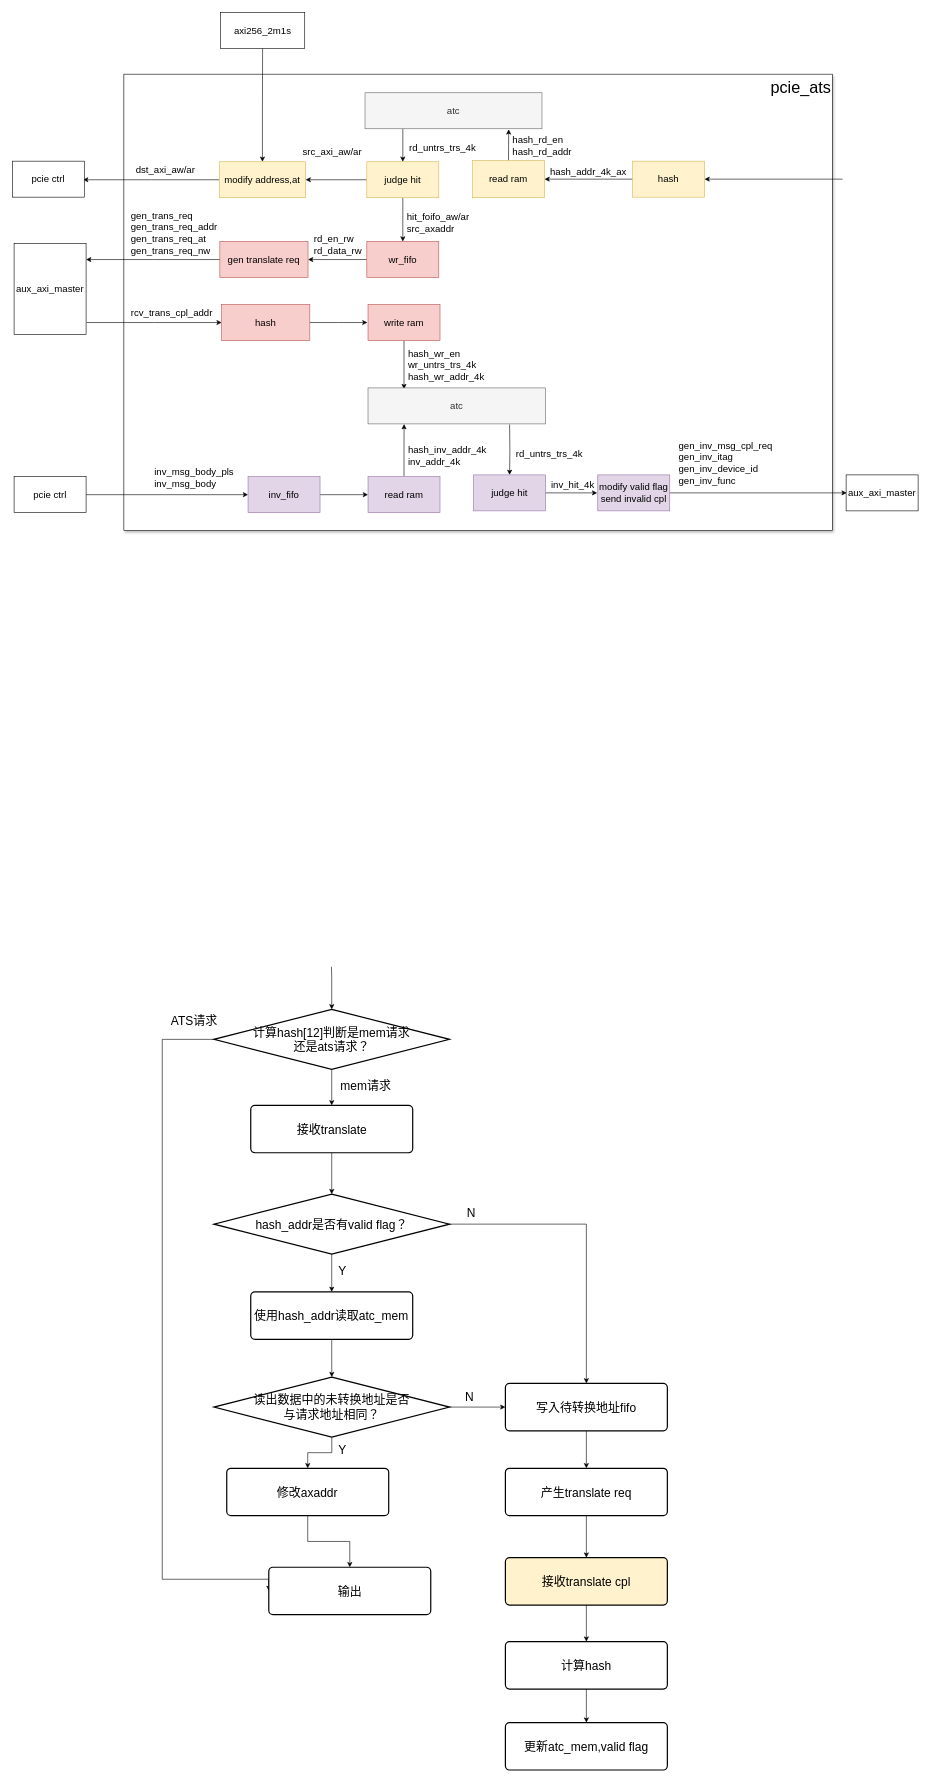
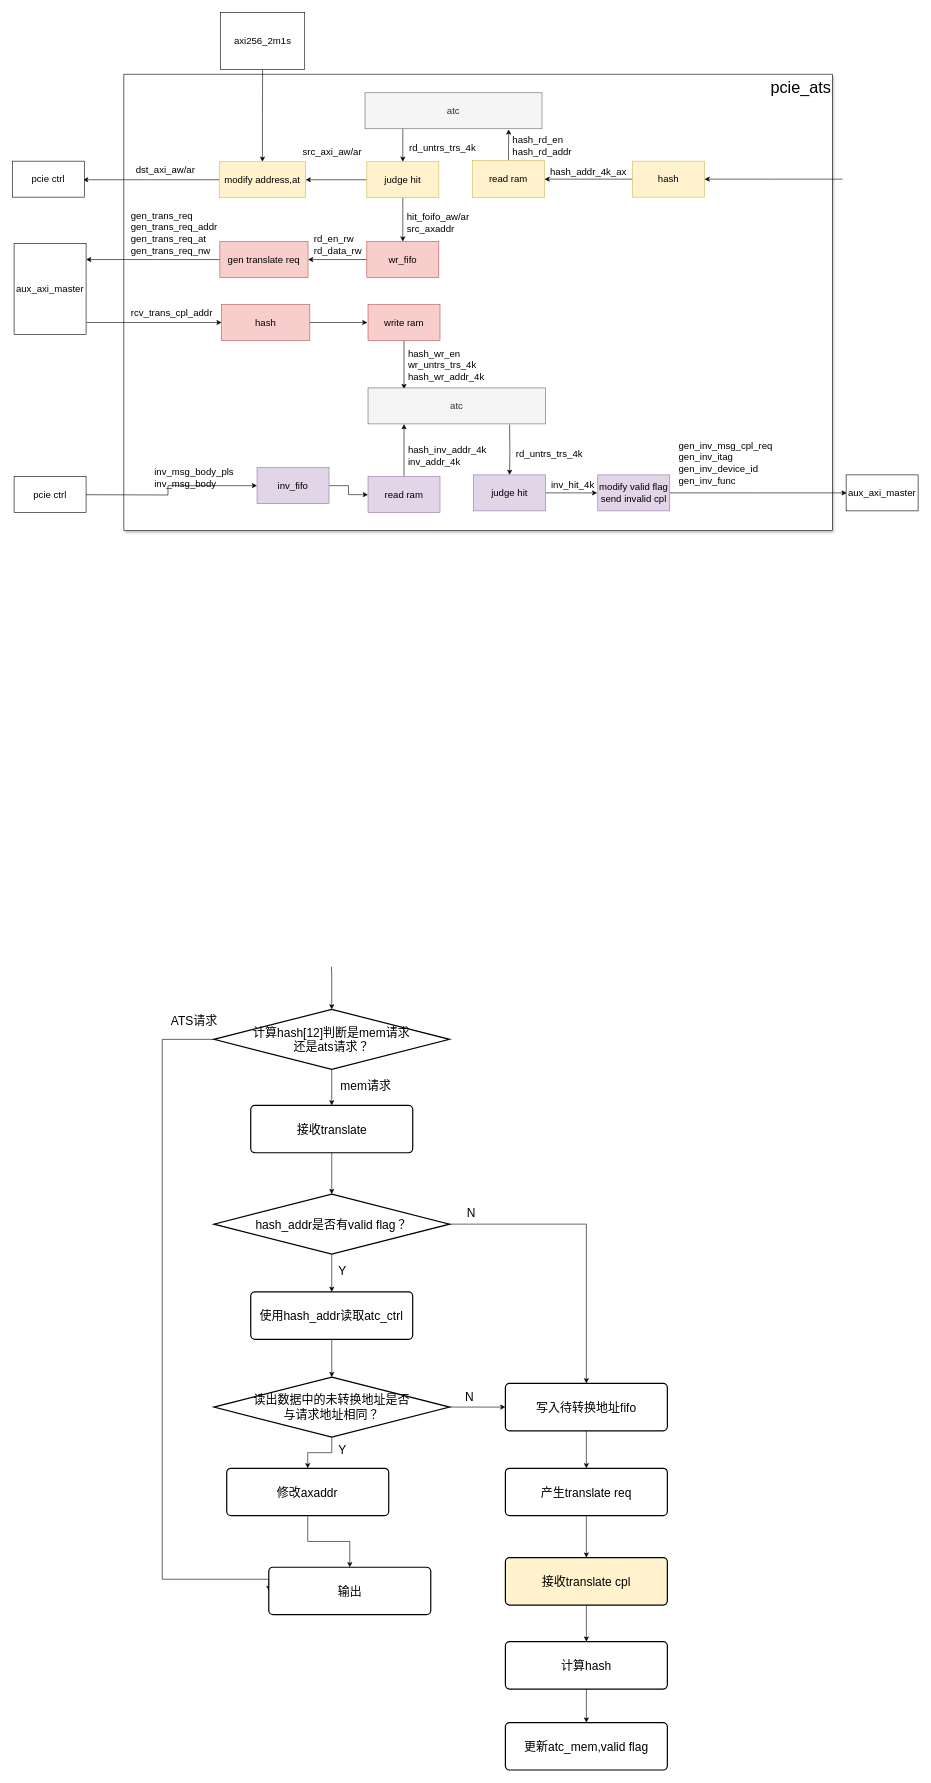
(263, 30) -> (263, 41)
(284, 495) -> (293, 486)
(332, 1316) -> (332, 1316)
